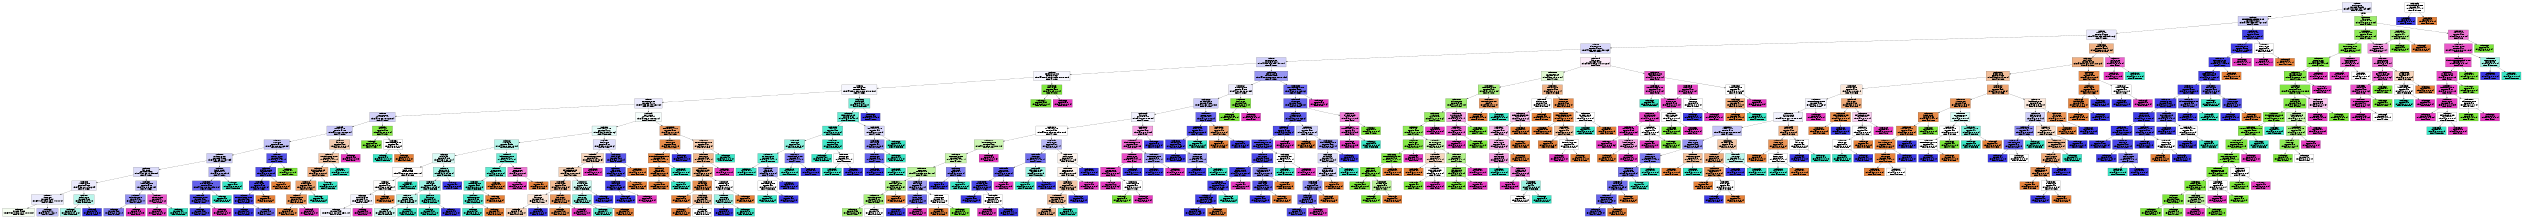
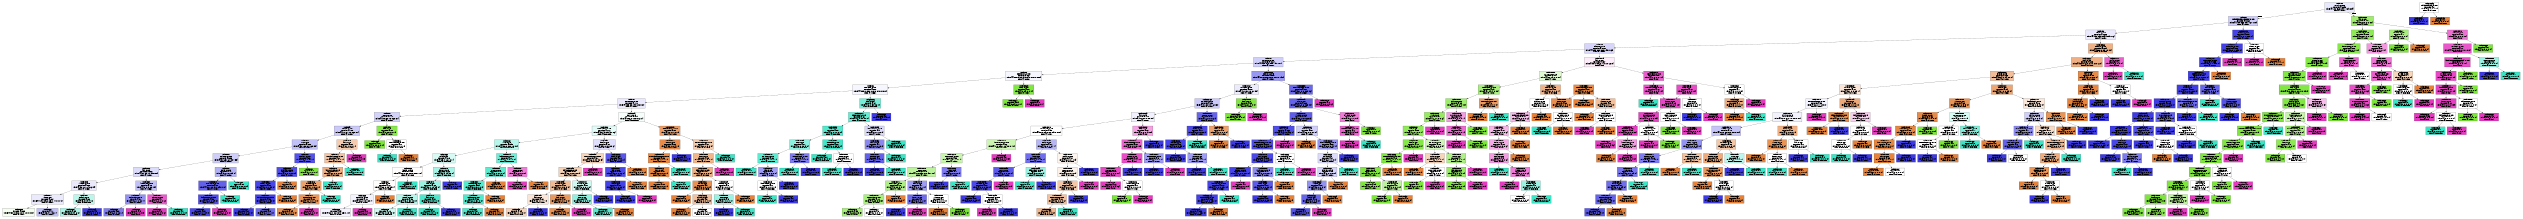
(1563, 110) -> (1573, 96)
(1531, 186) -> (1531, 186)
